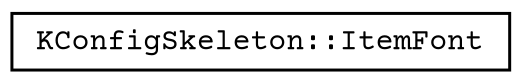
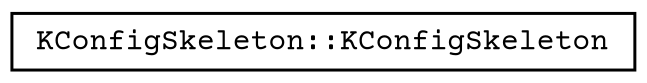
(261, 42) -> (323, 42)
